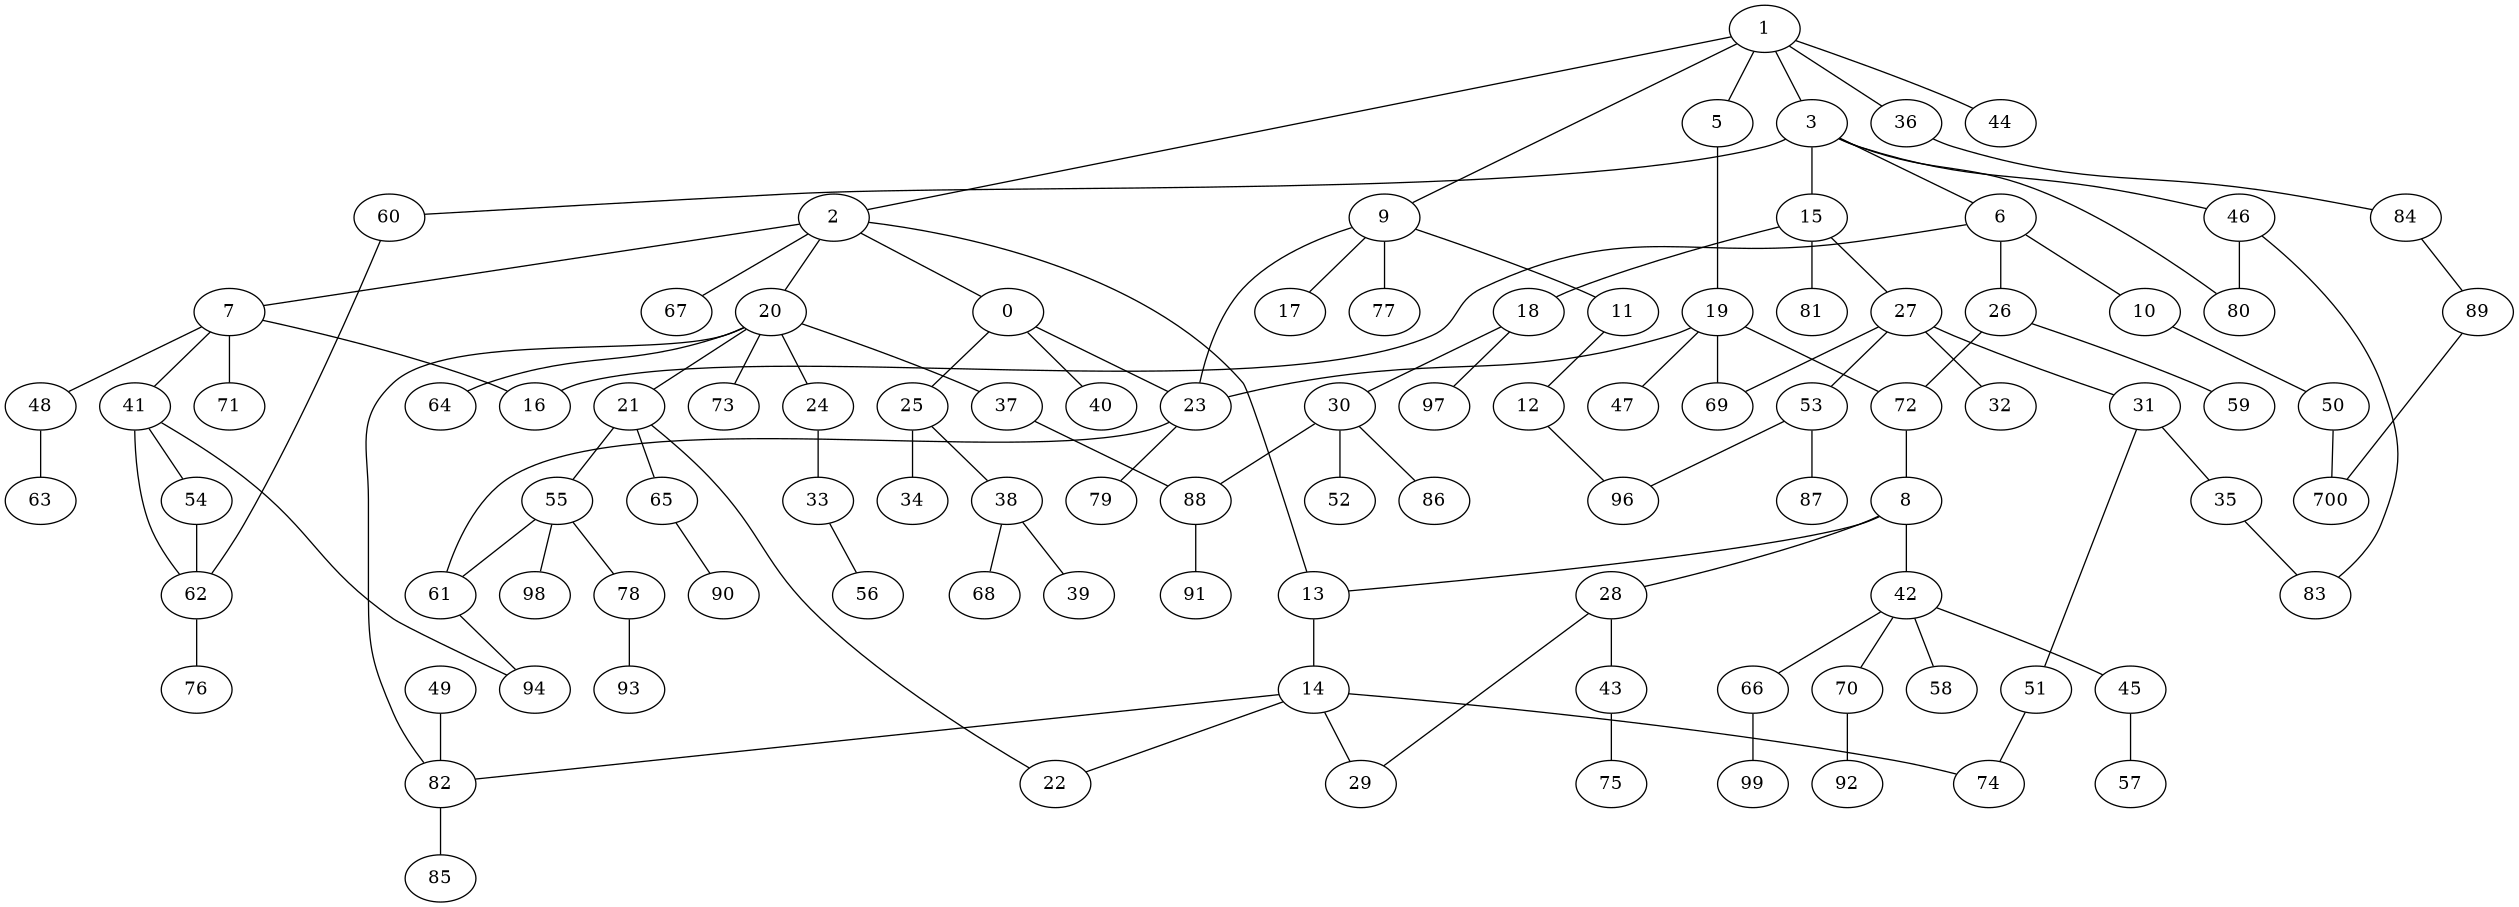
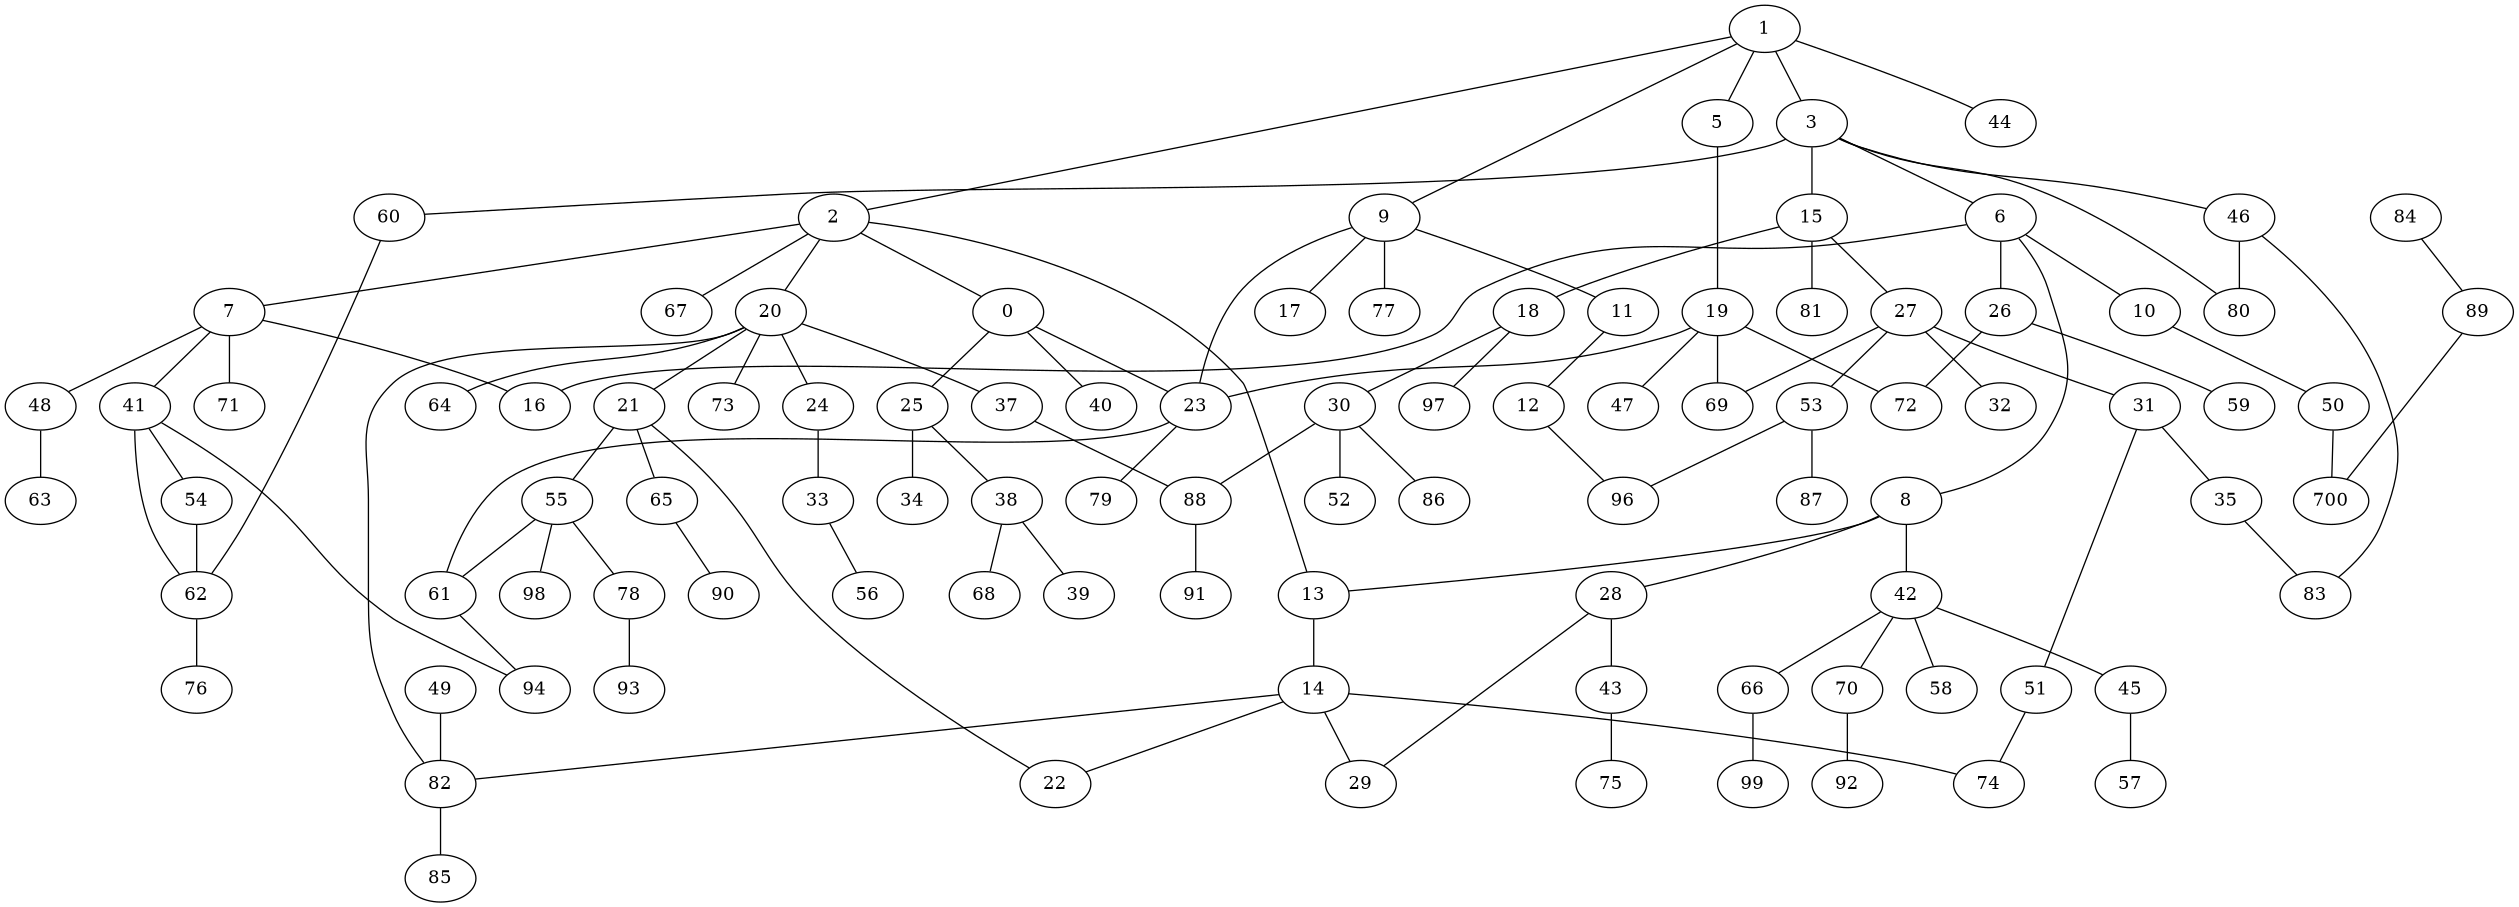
(1906, 123) -> none
(1906, 454) -> (2064, 395)
